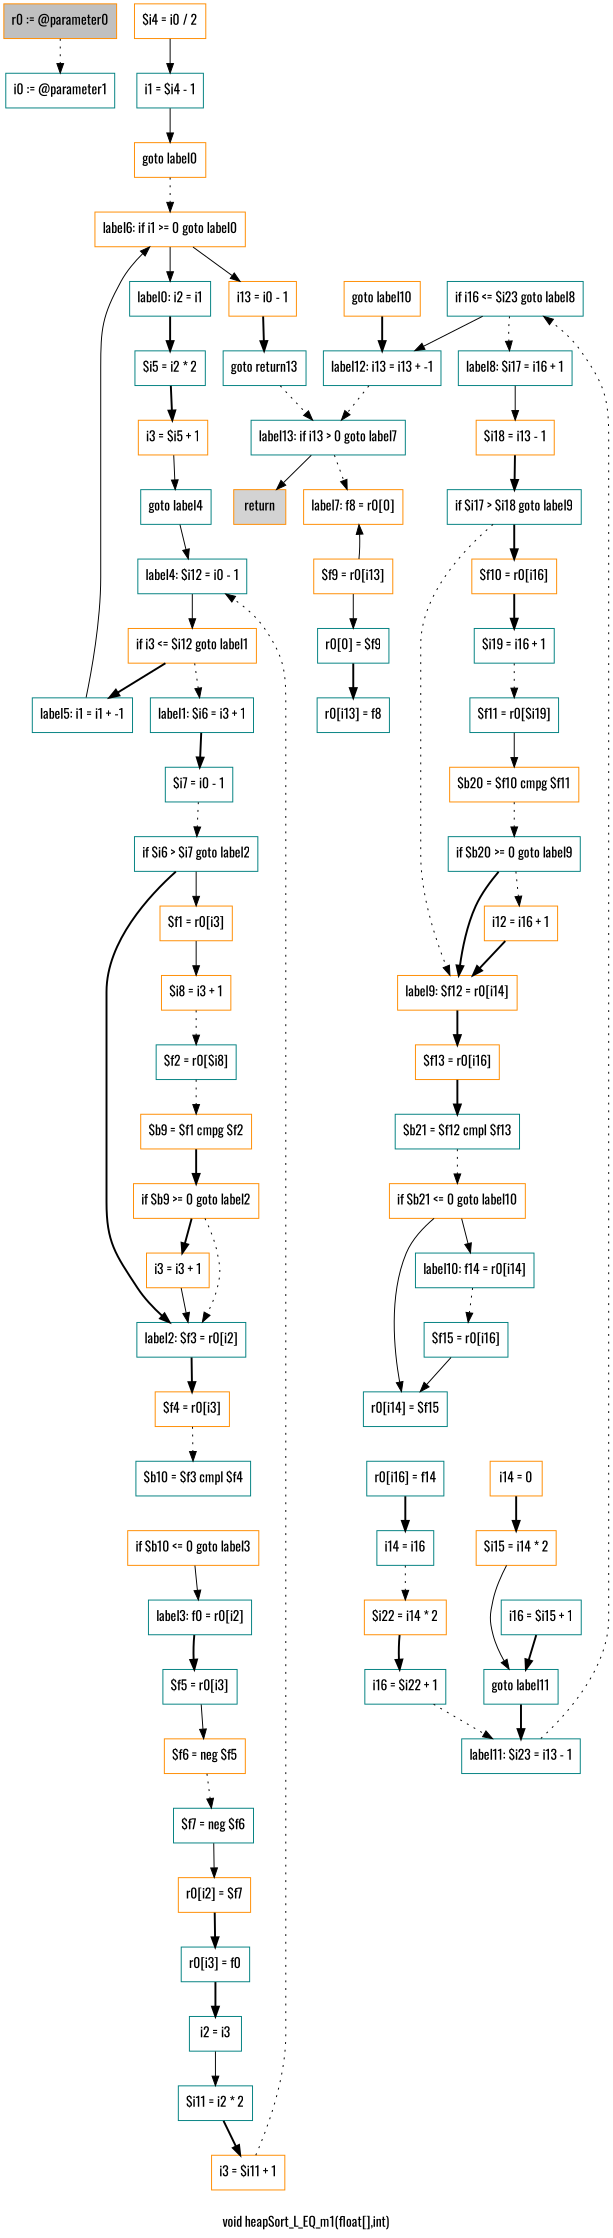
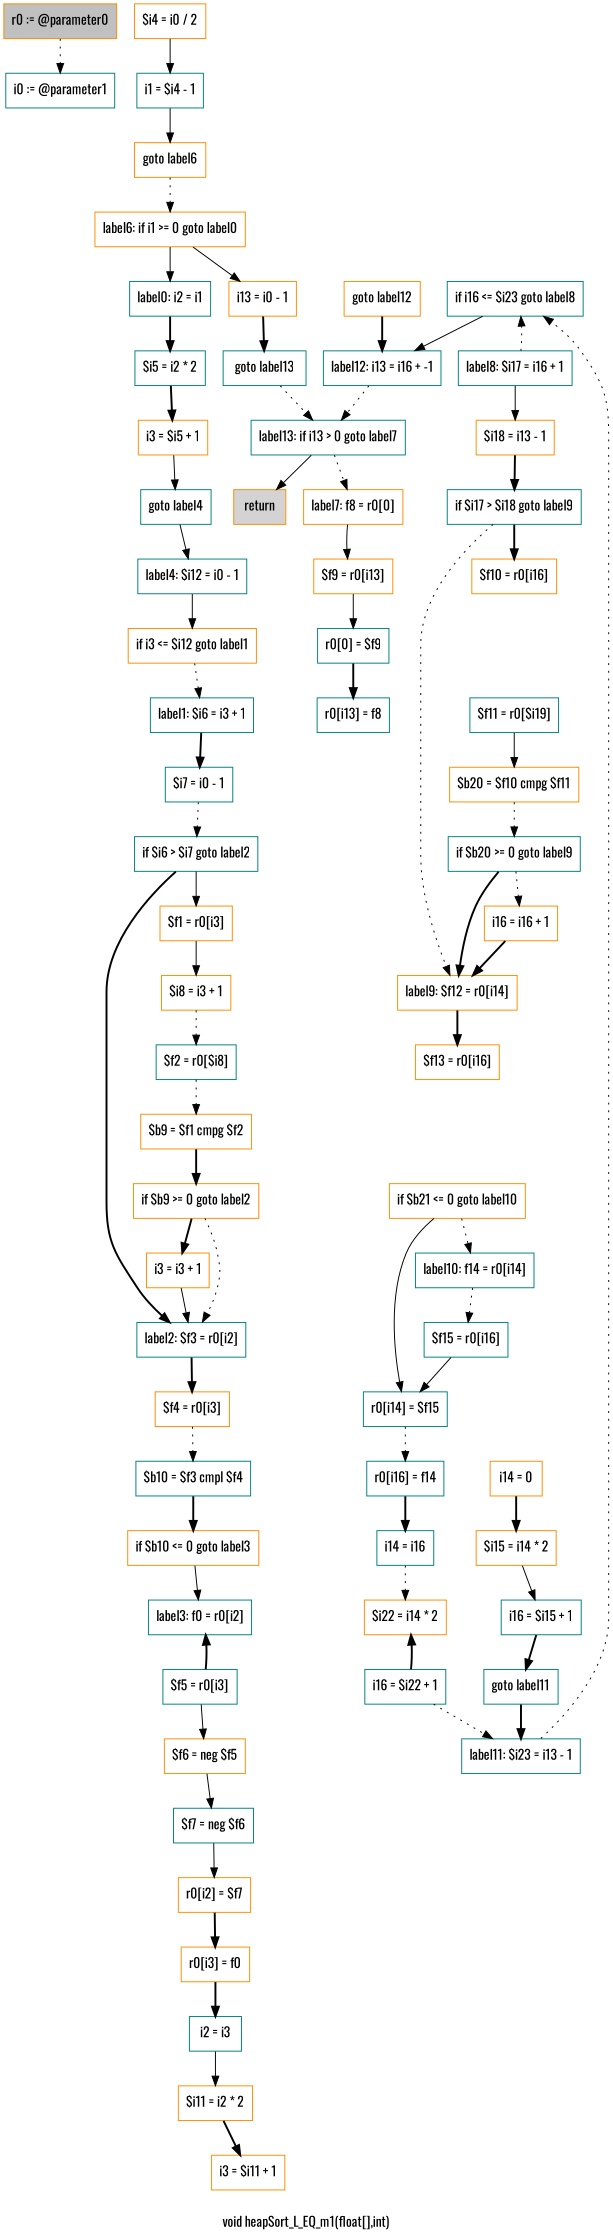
(170, 160) -> (170, 160)
(382, 299) -> (382, 299)
(509, 329) -> (522, 338)
(265, 368) -> (265, 368)
(382, 368) -> (382, 368)
(360, 547) -> (347, 537)
(514, 646) -> none
(82, 715) -> none
(521, 923) -> (521, 923)
(457, 1132) -> none
(465, 1231) -> (465, 1231)
(286, 1370) -> none
none -> (405, 1439)
none -> (193, 1509)
(491, 1613) -> (527, 1578)
(194, 1647) -> (206, 1657)
(399, 1647) -> (412, 1657)
(209, 1786) -> (209, 1786)
(215, 1964) -> (215, 1964)
(215, 2103) -> (215, 2103)
